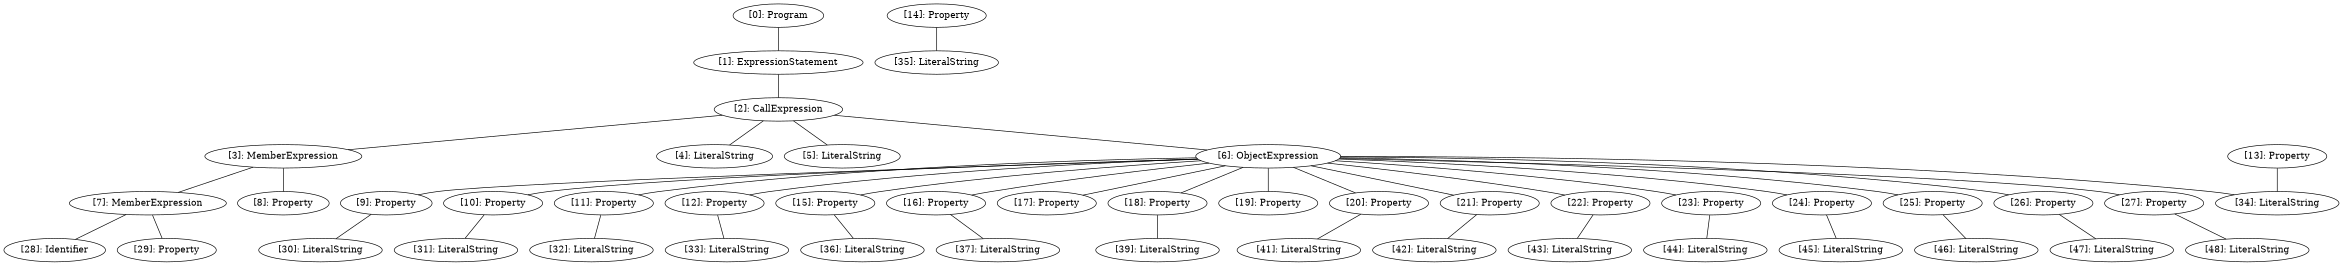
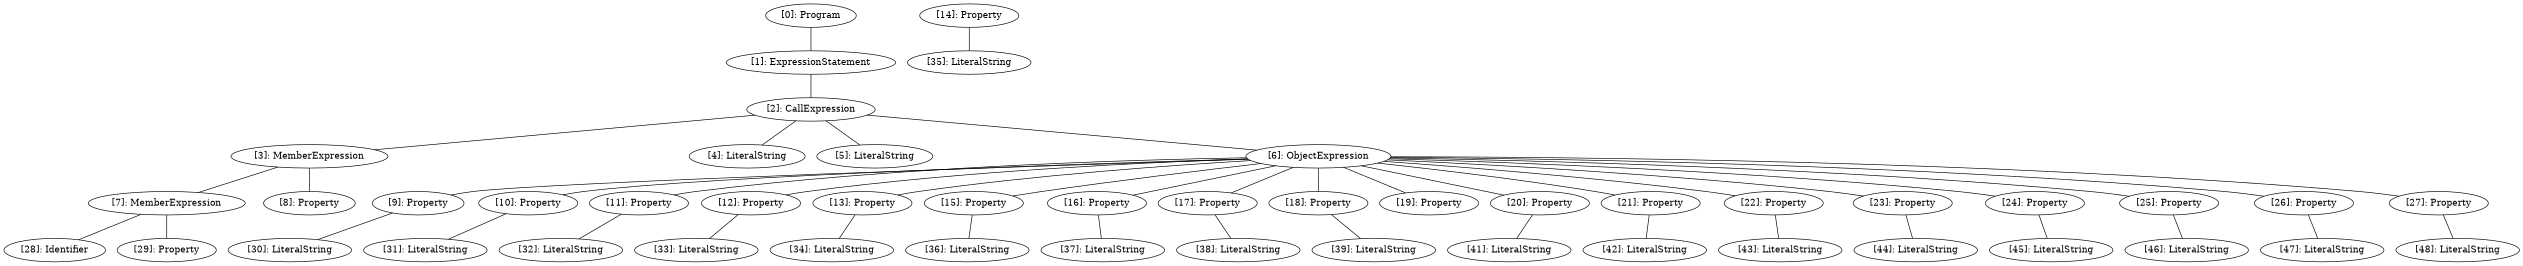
(1788, 165) -> (1074, 174)
none -> (1238, 250)
